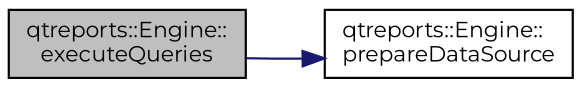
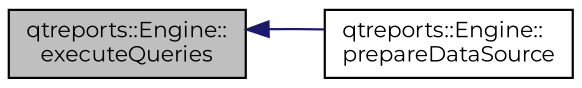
(274, 59) -> (297, 29)
